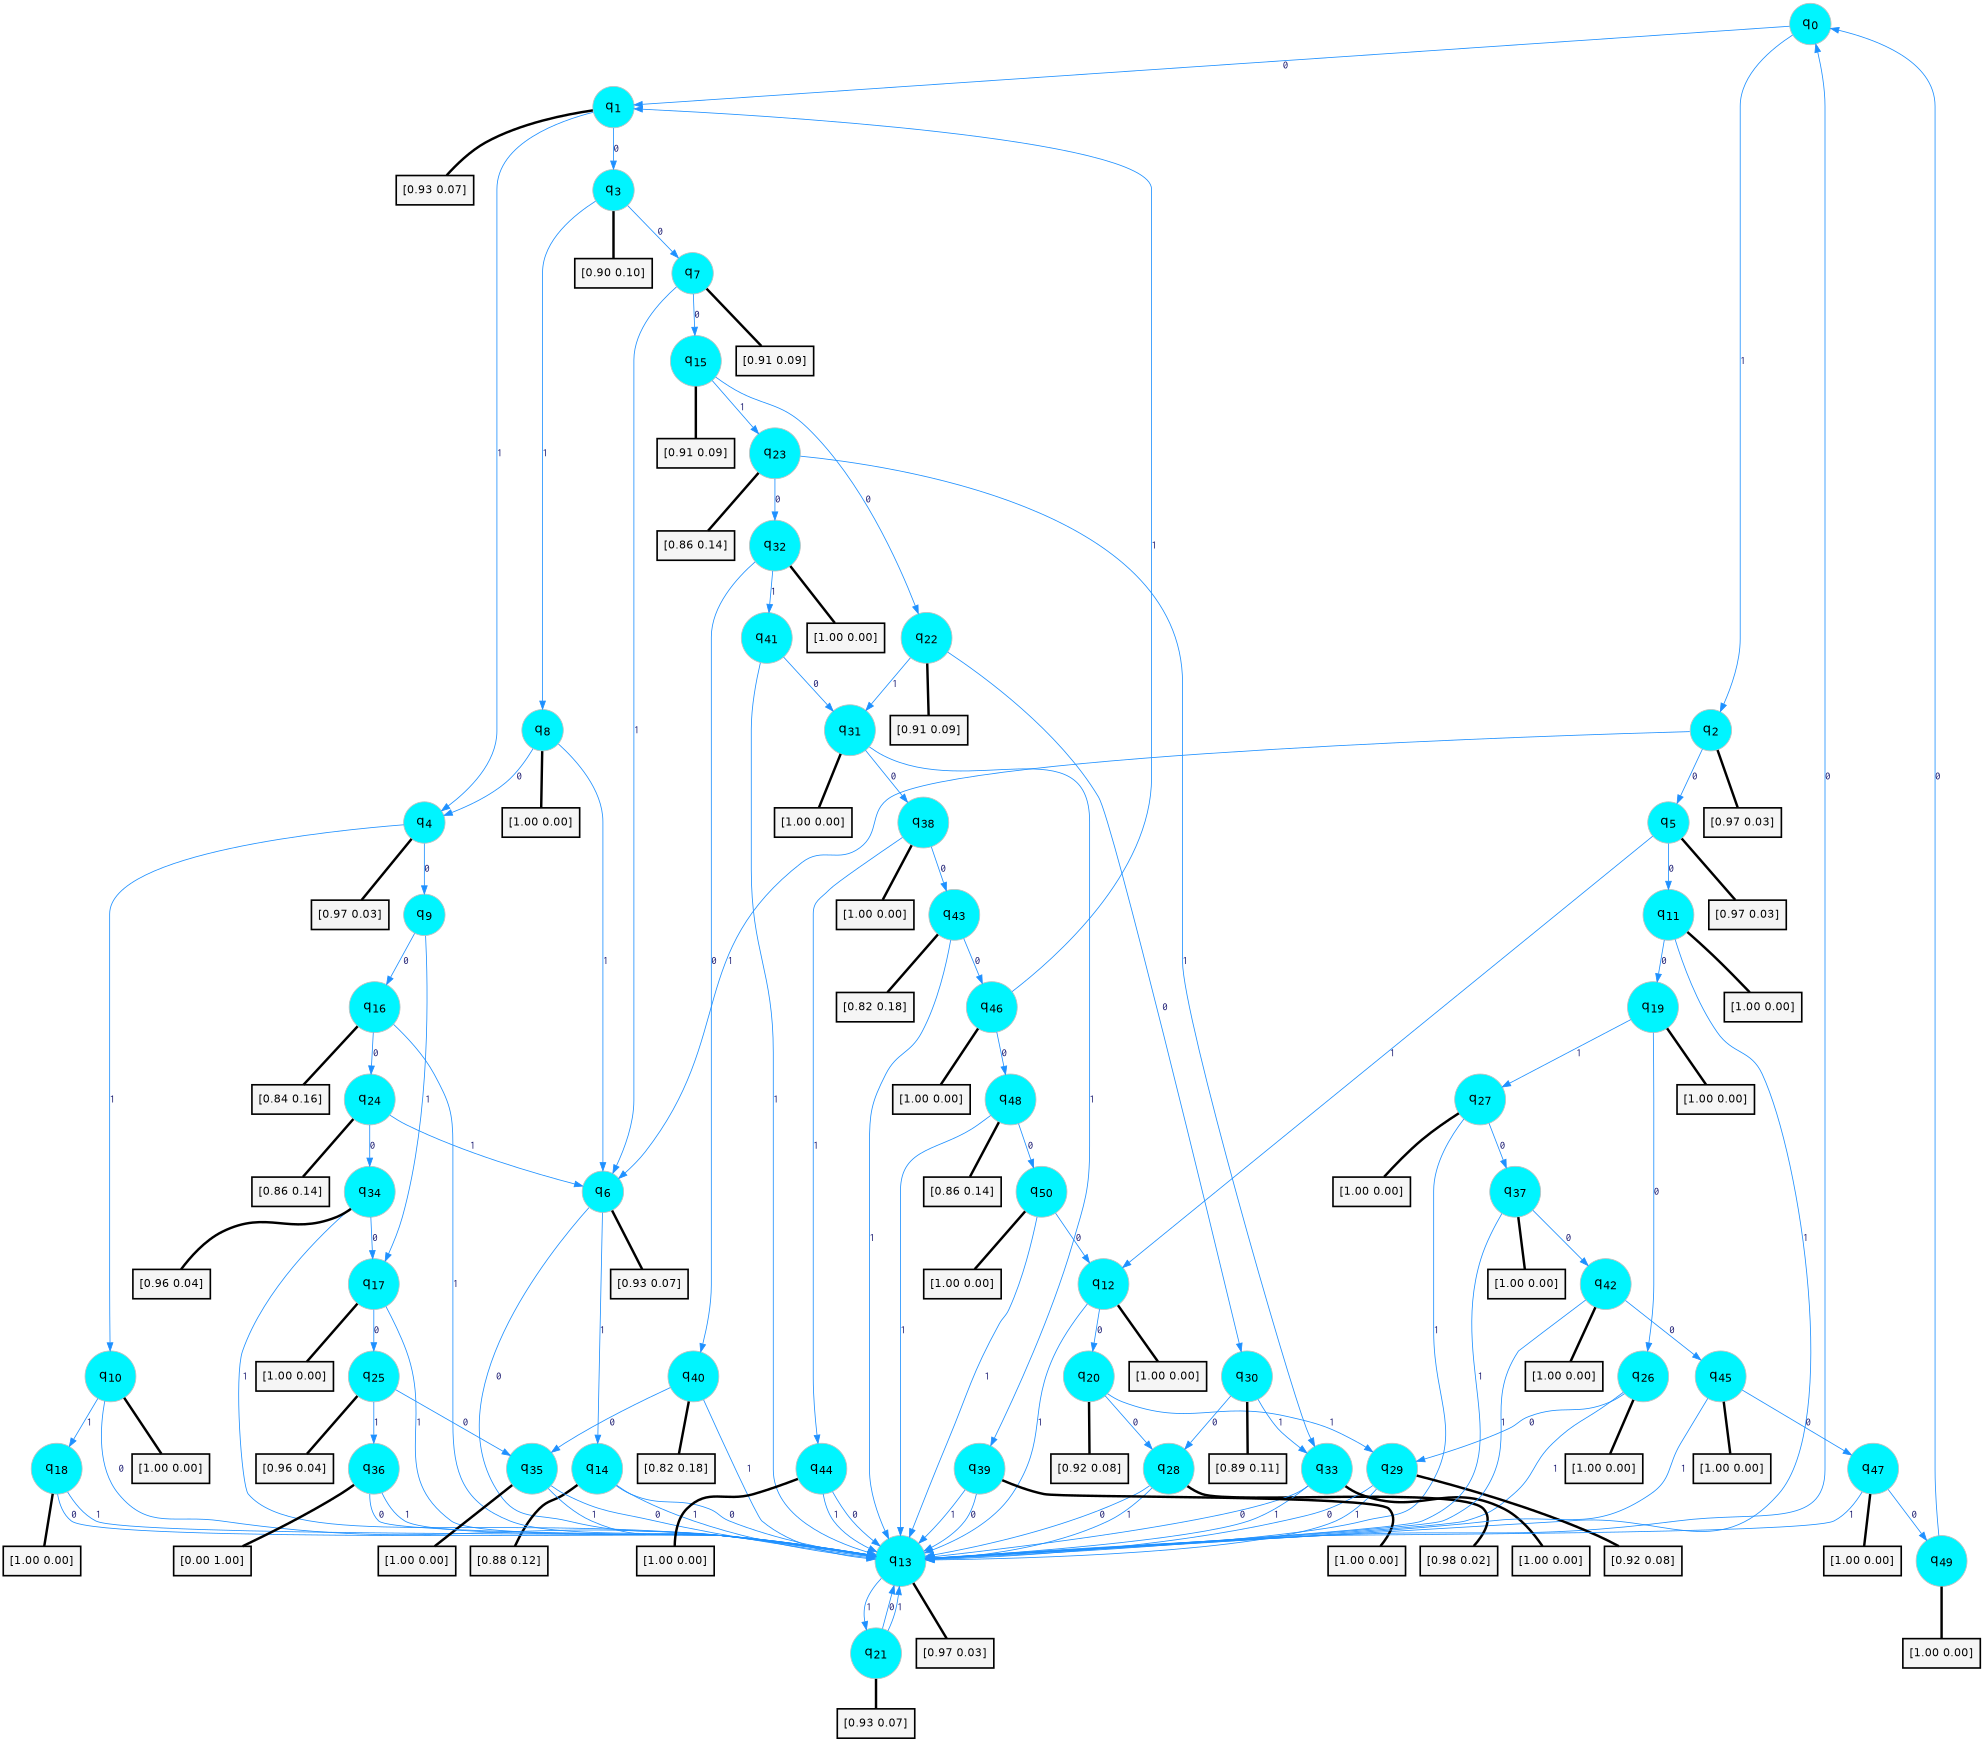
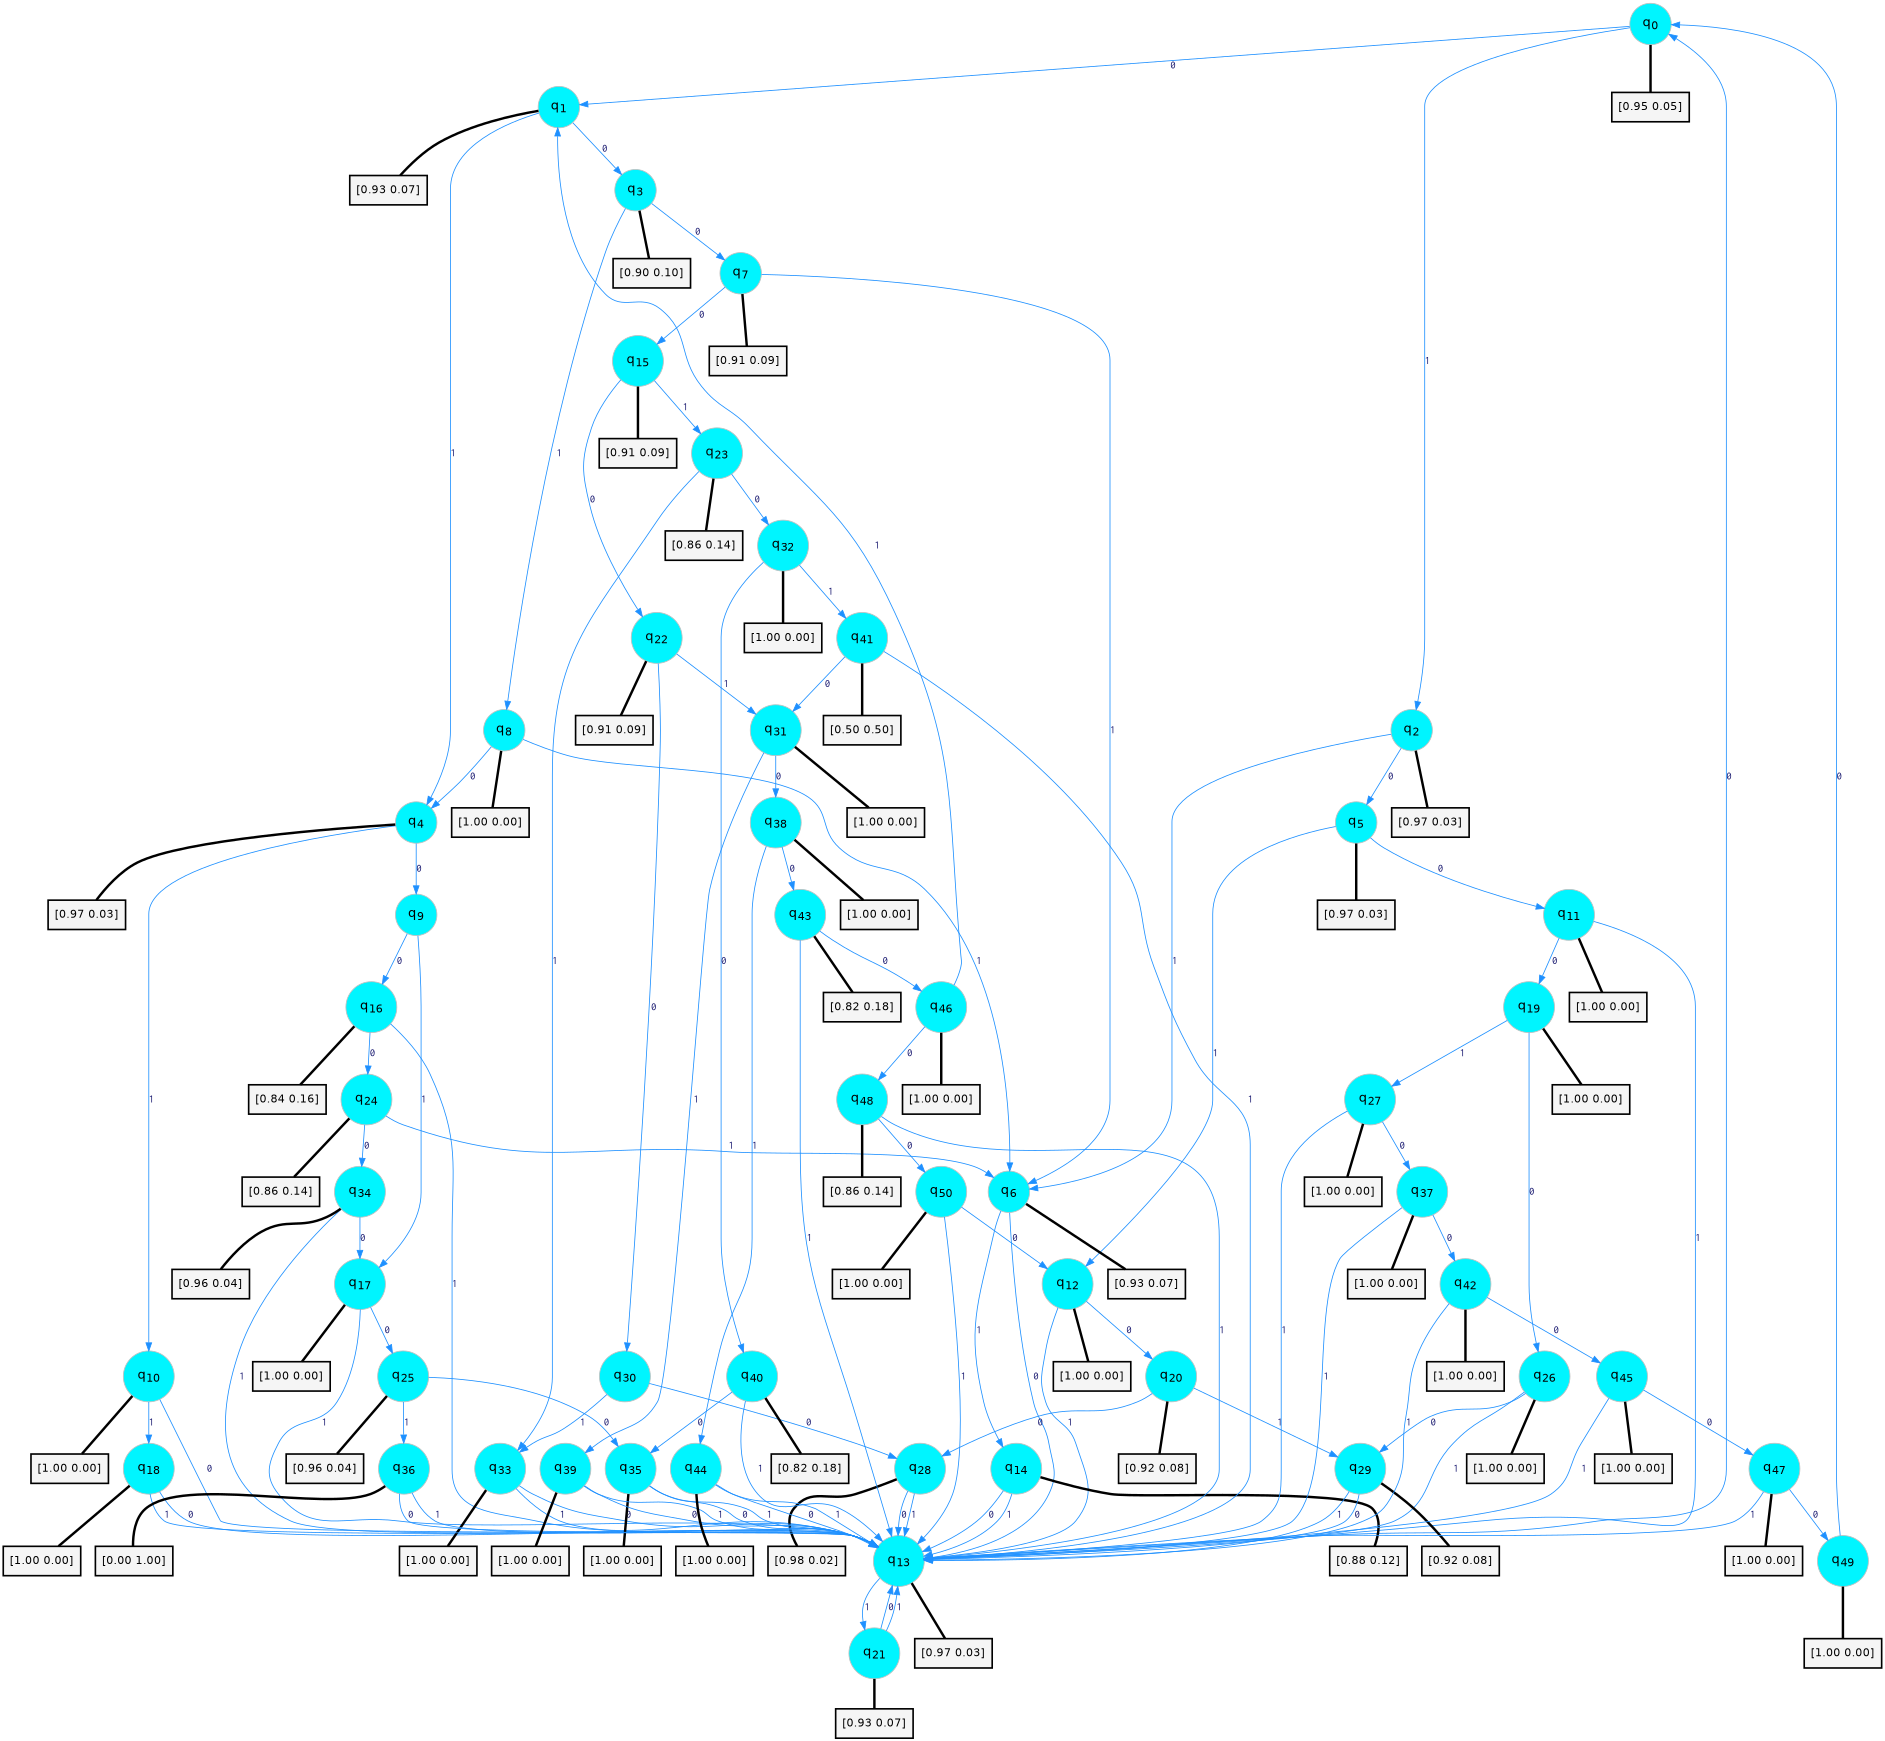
none -> (1651, 107)
none -> (862, 730)
(1248, 1469) -> none
